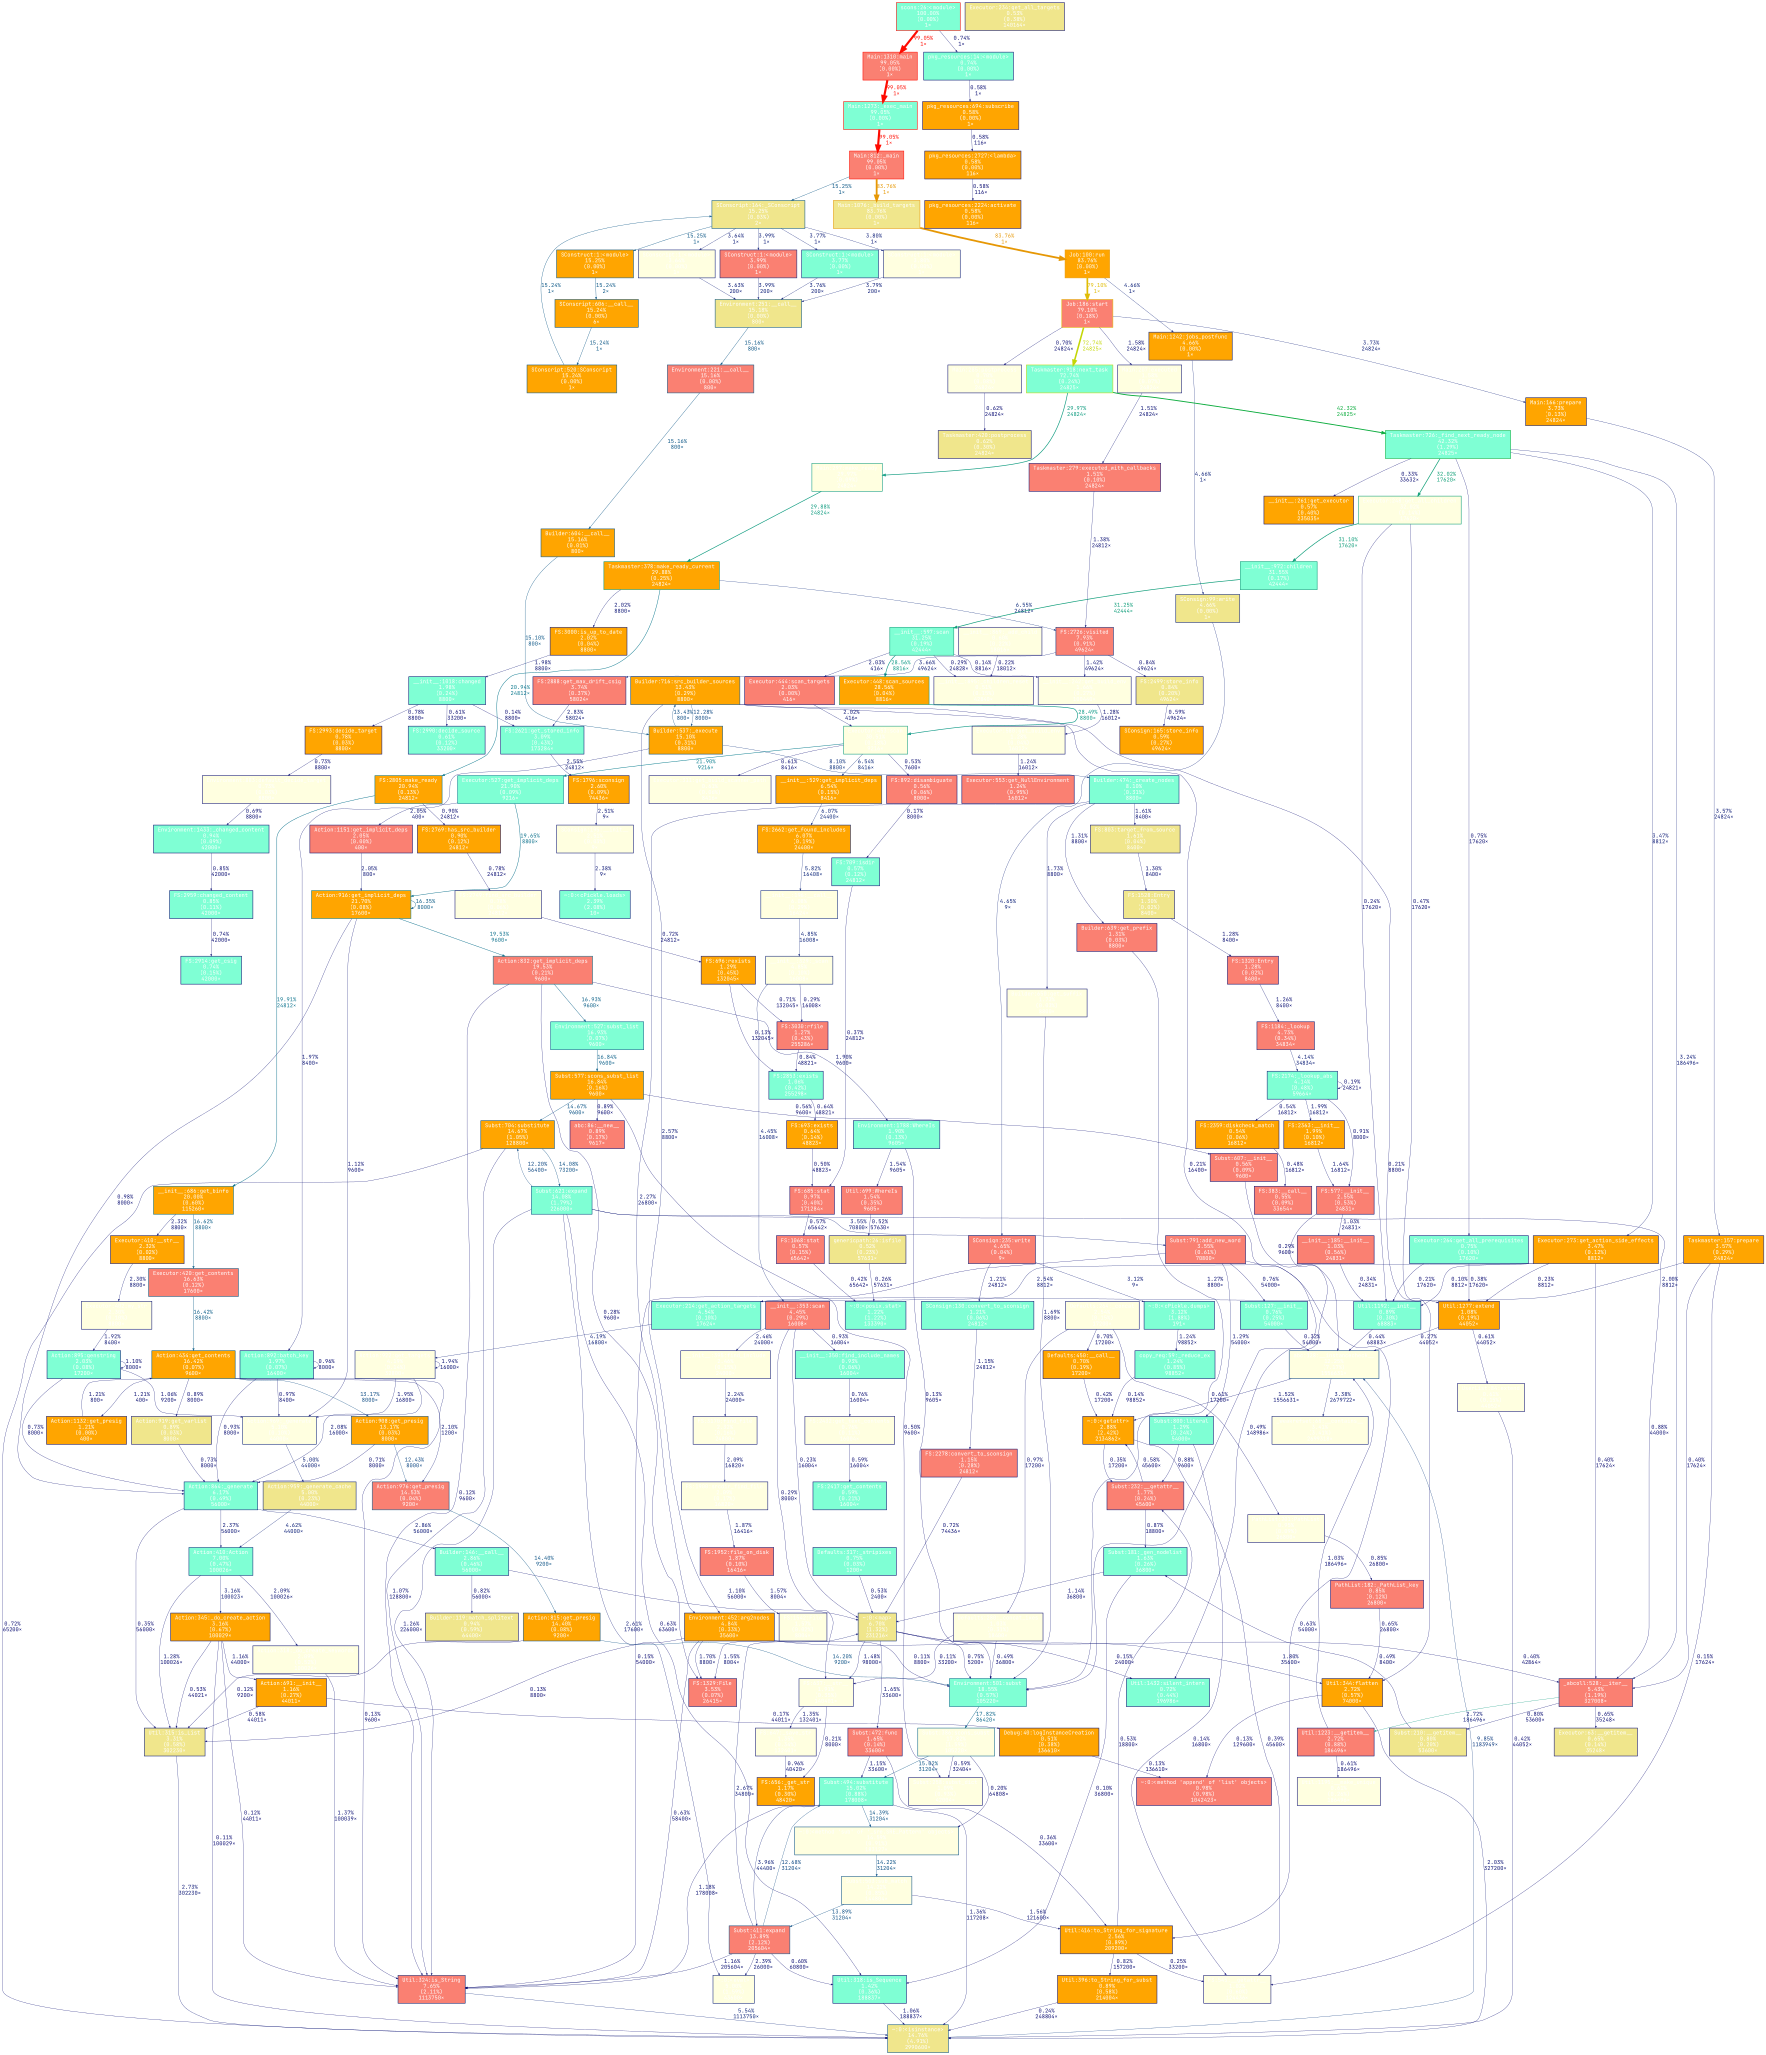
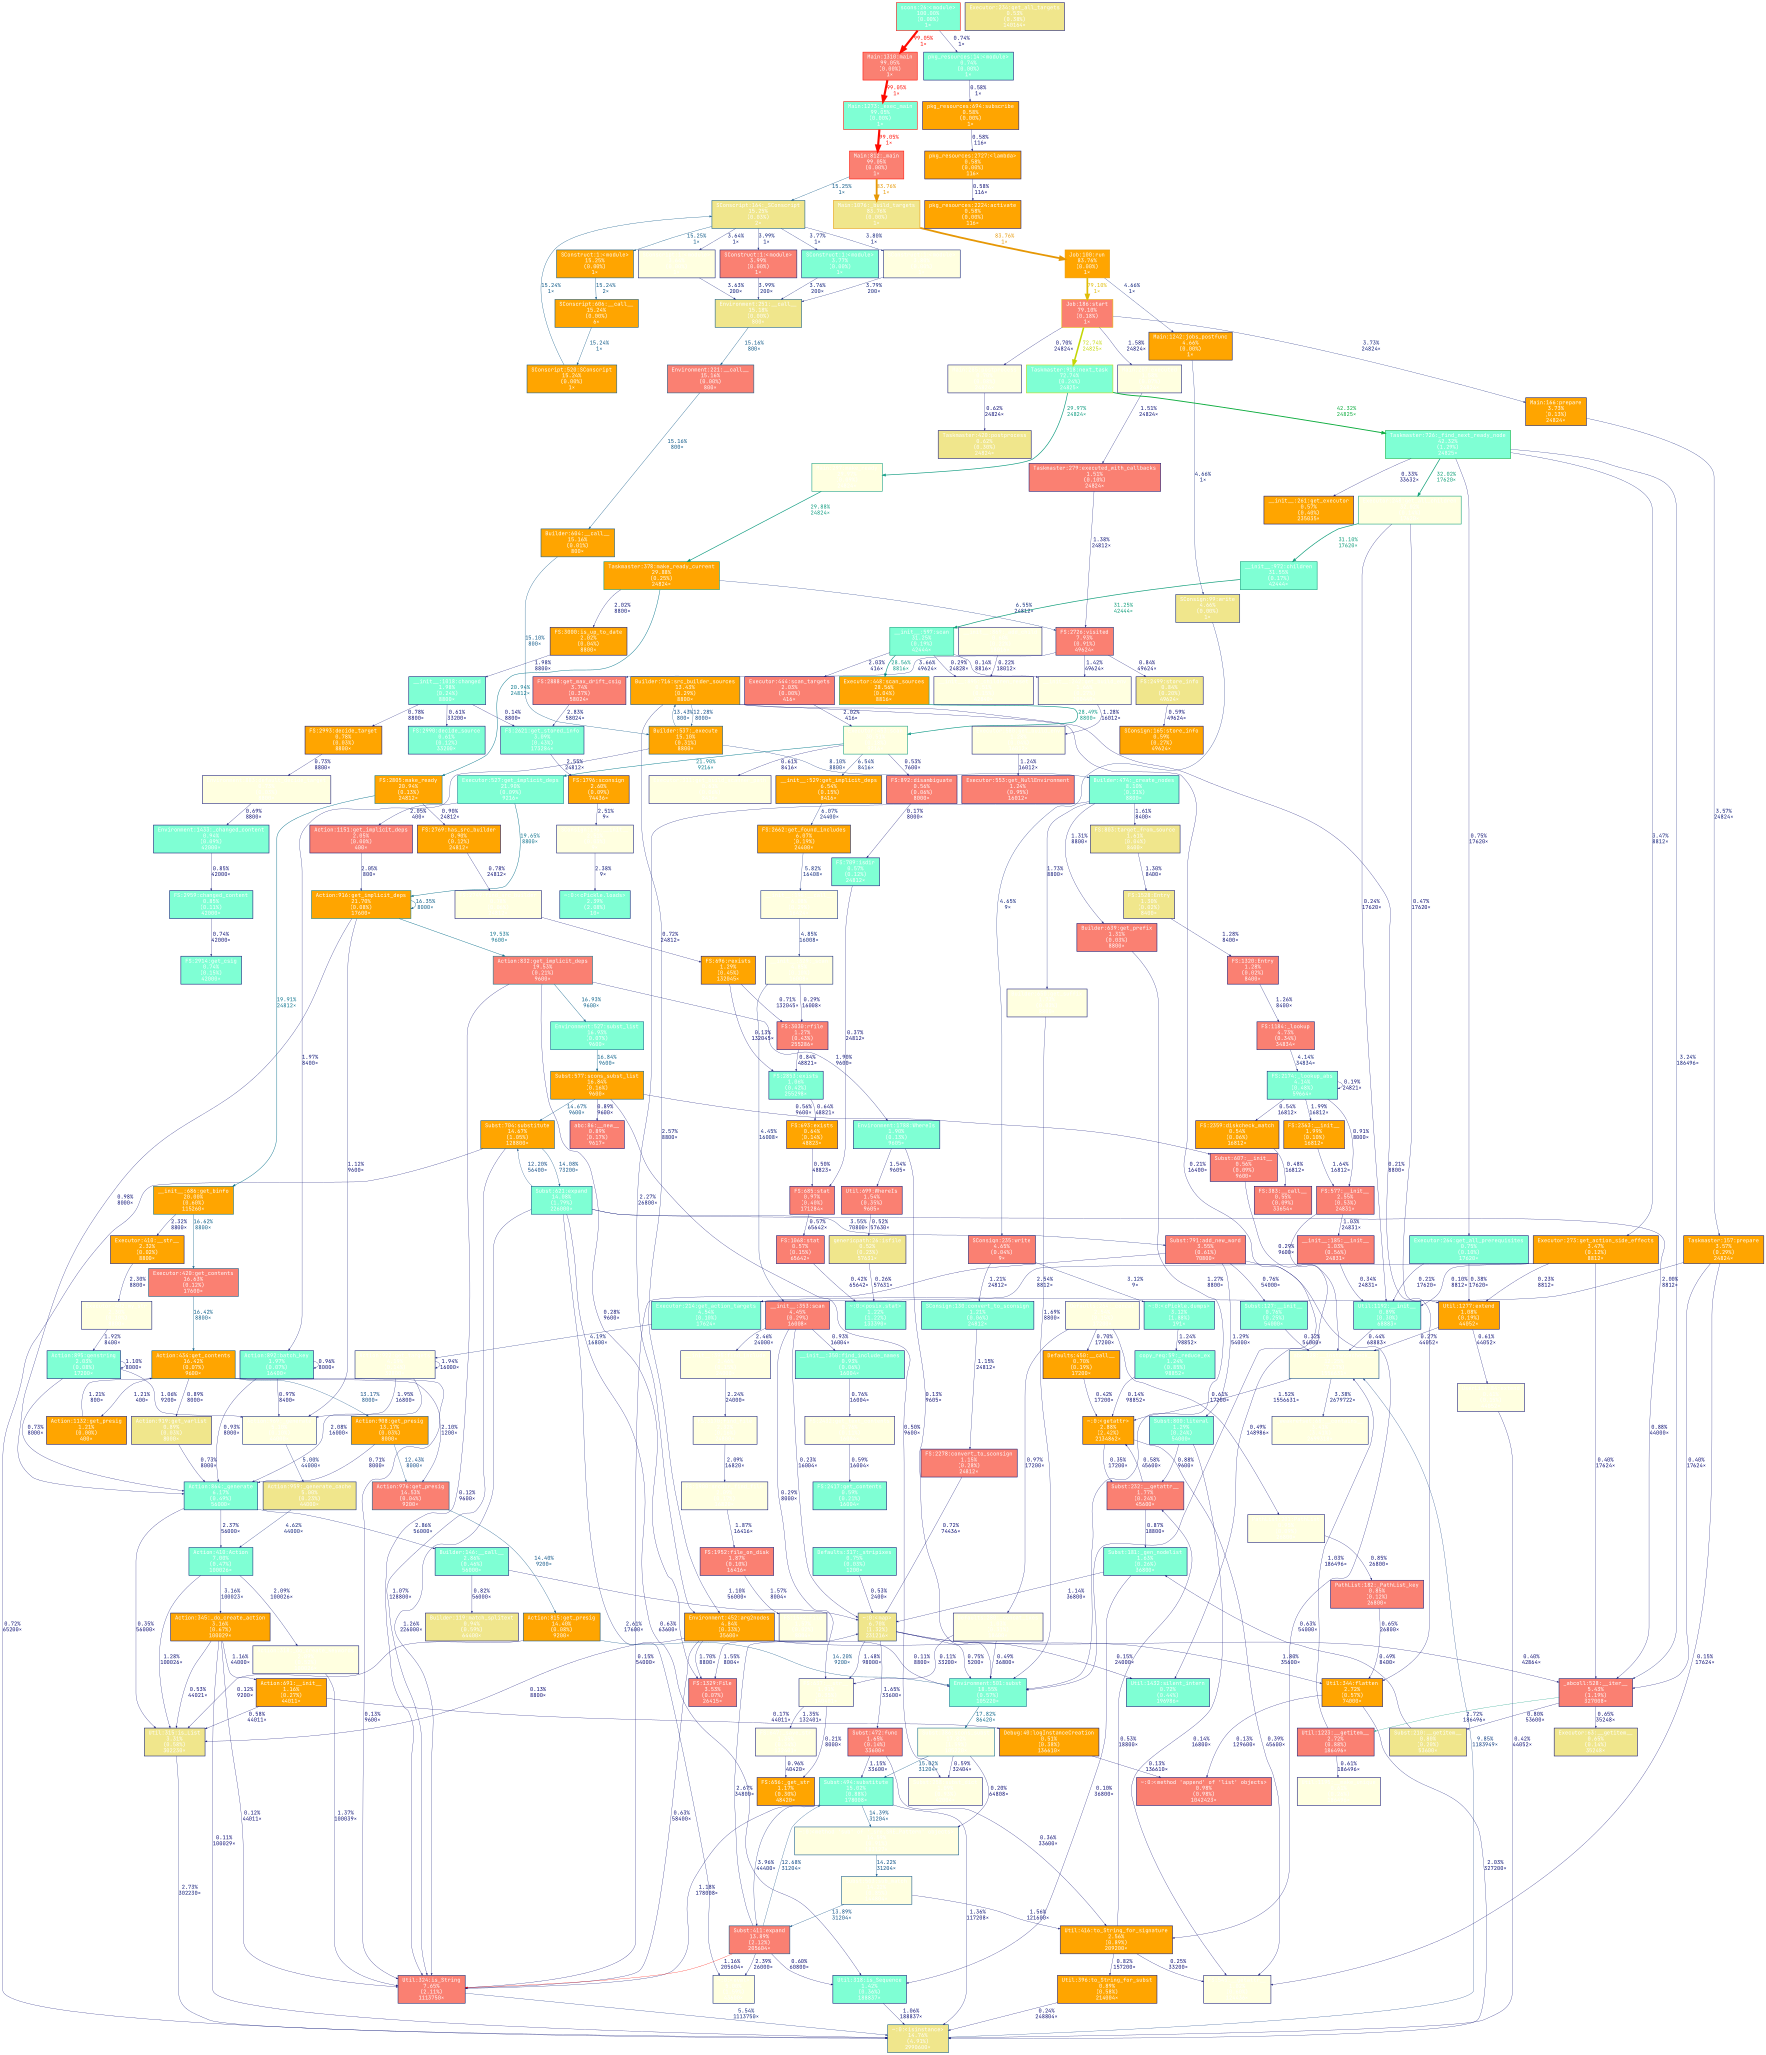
(601, 1980) -> (601, 1980)
